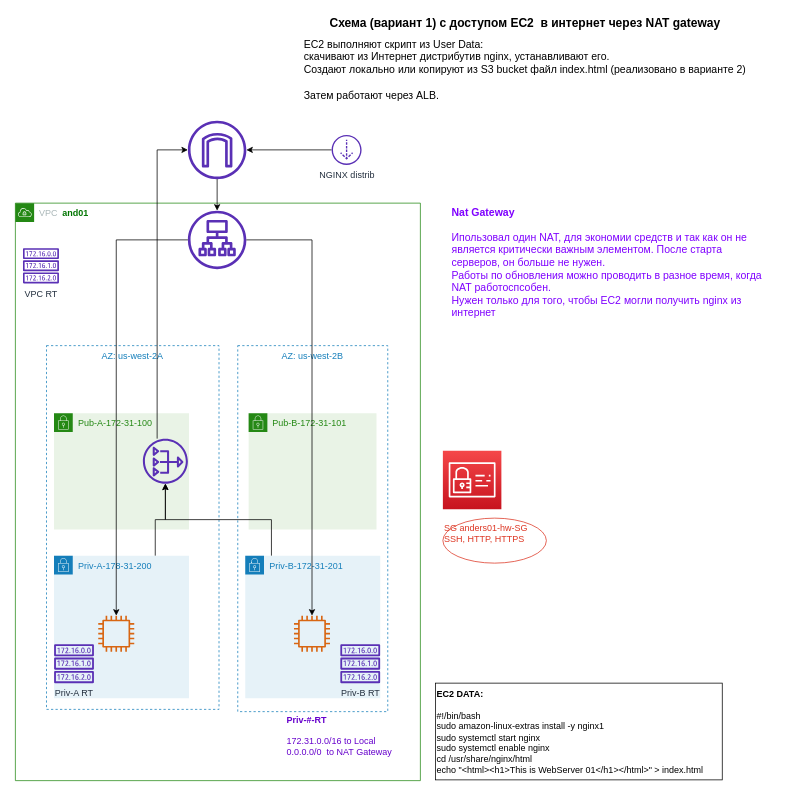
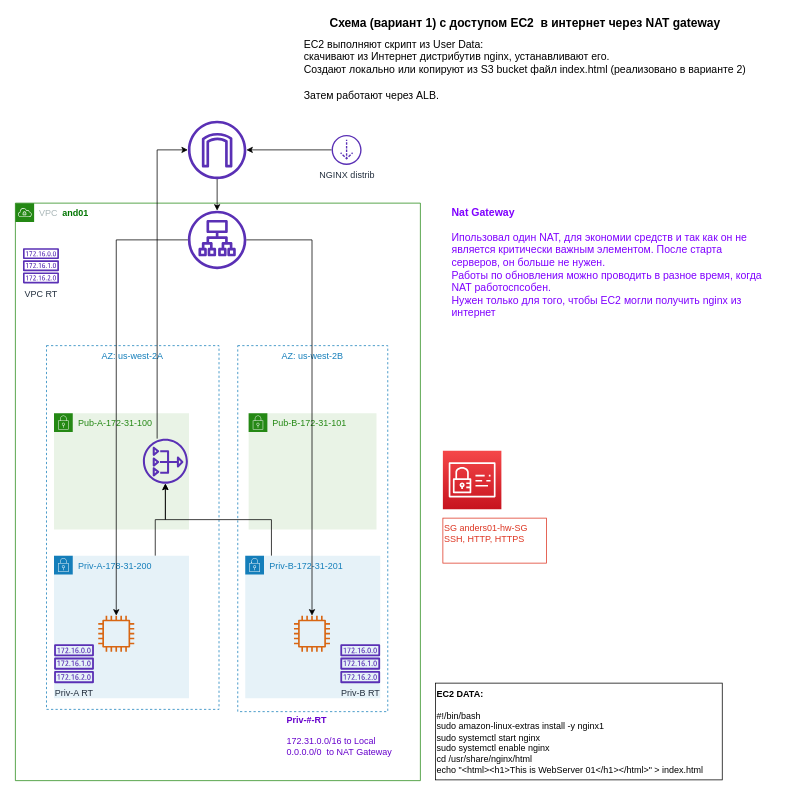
(495, 540) -> (495, 540)
